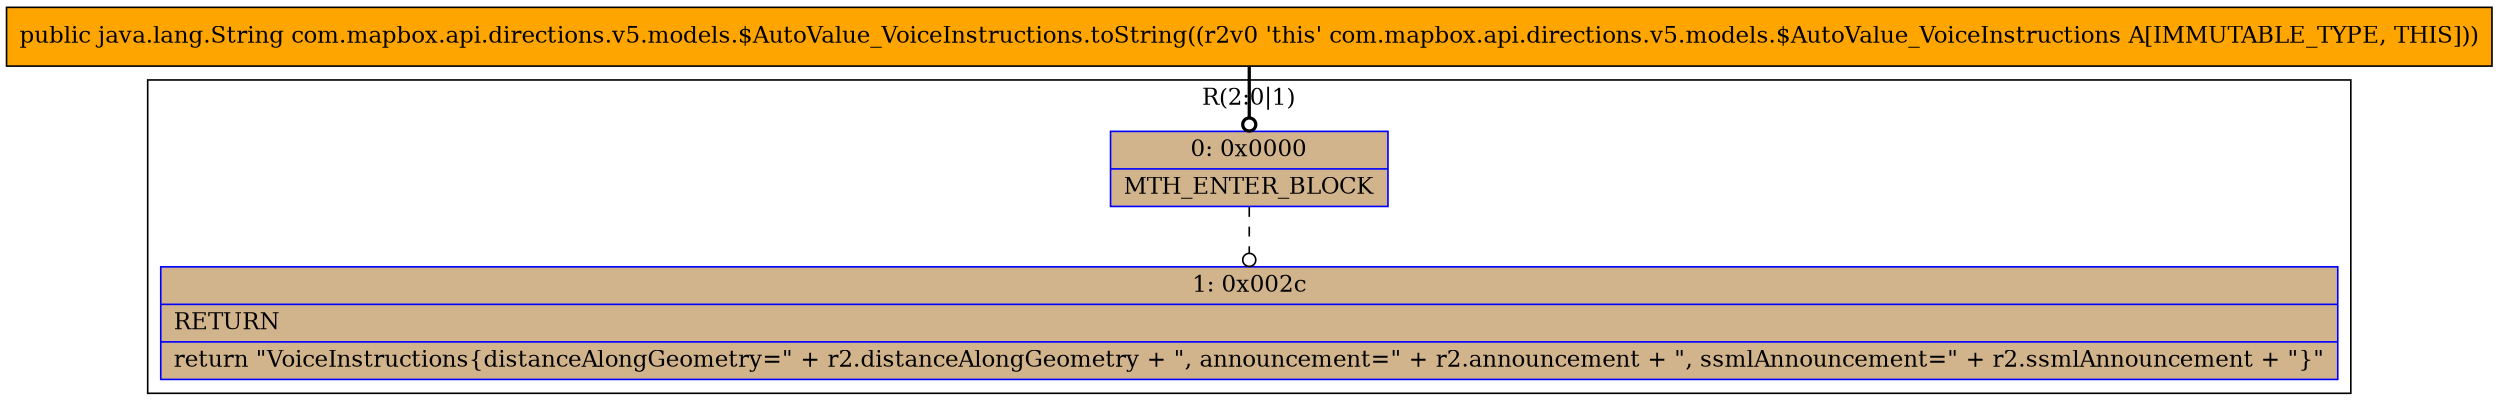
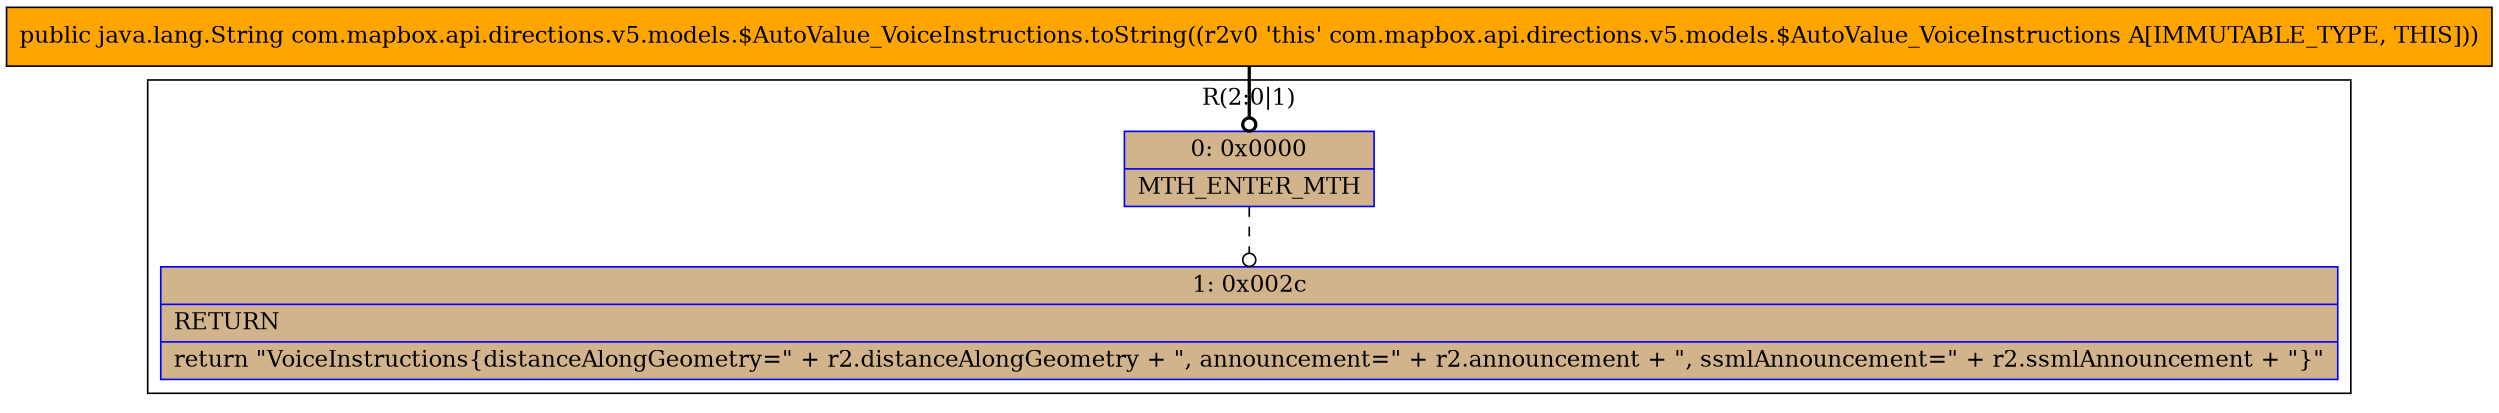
(1249, 187) -> (1249, 187)
